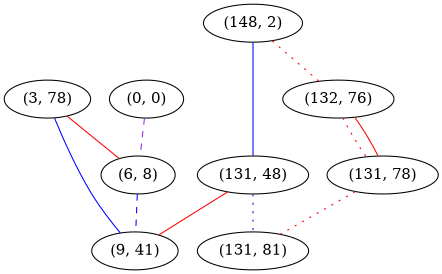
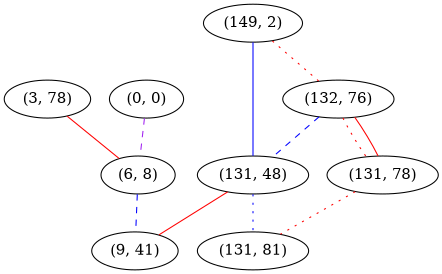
(253, 23) -> (253, 23)
none -> (296, 137)
(83, 178) -> none
